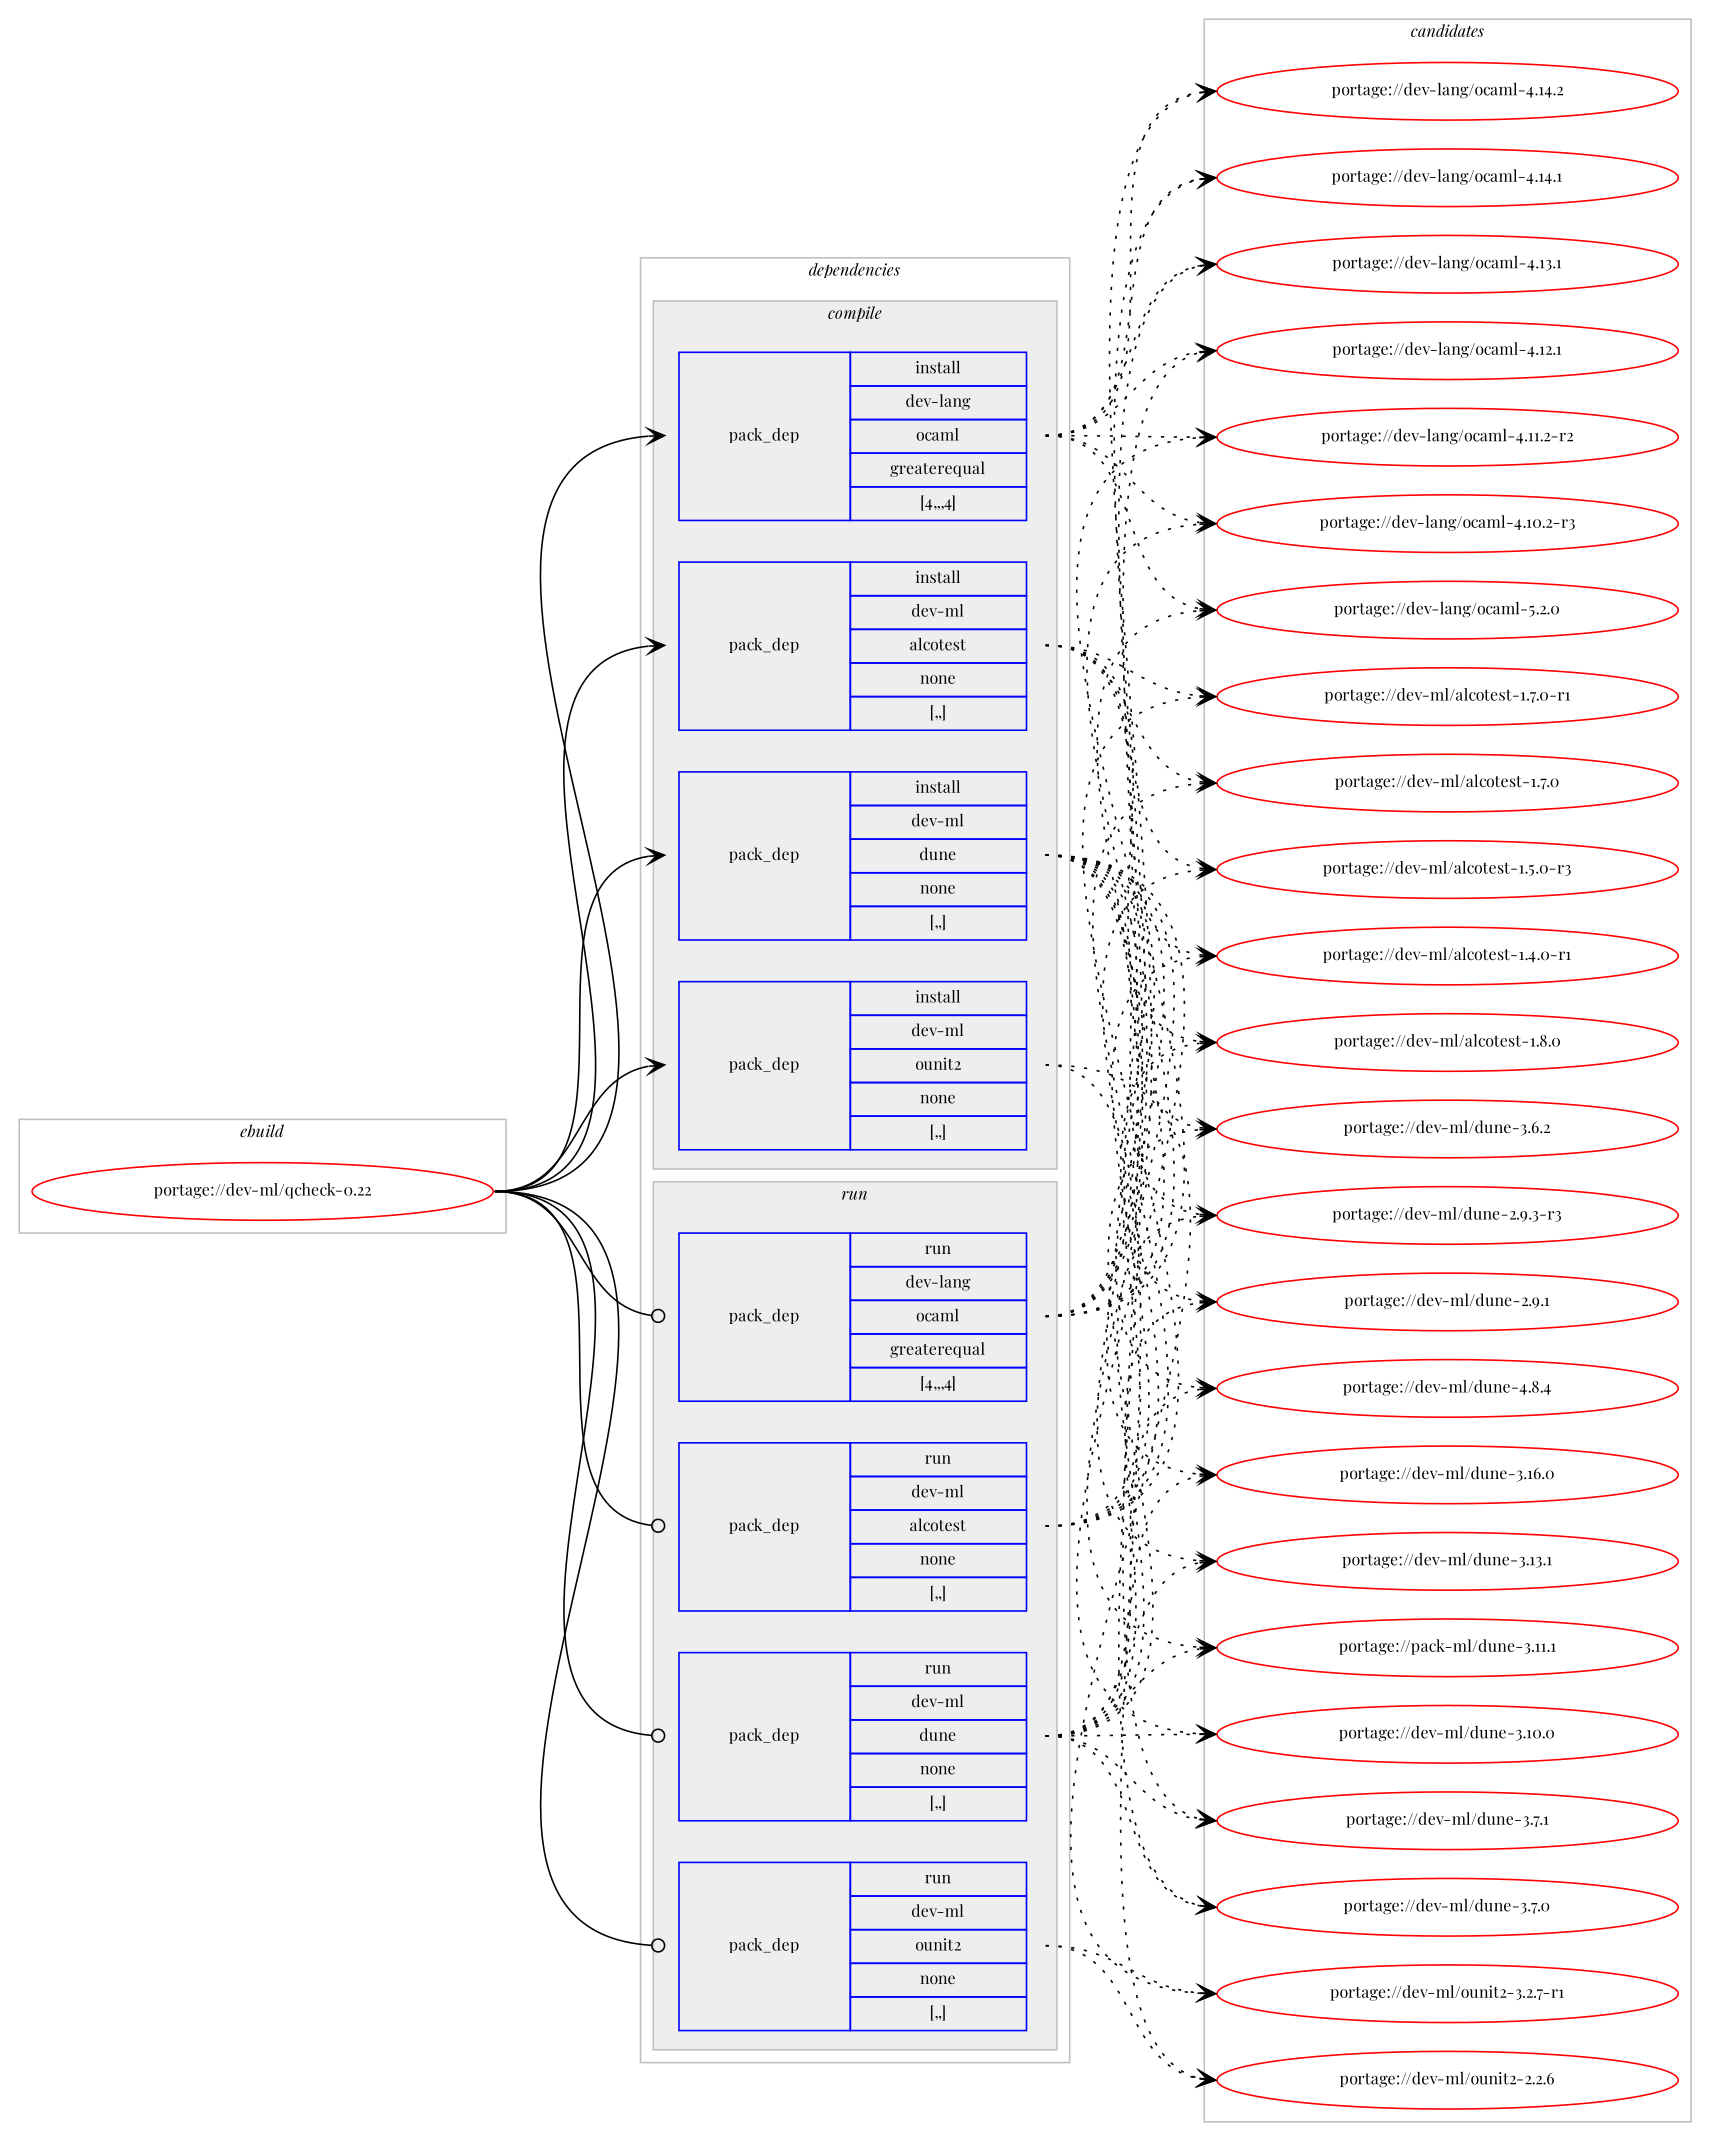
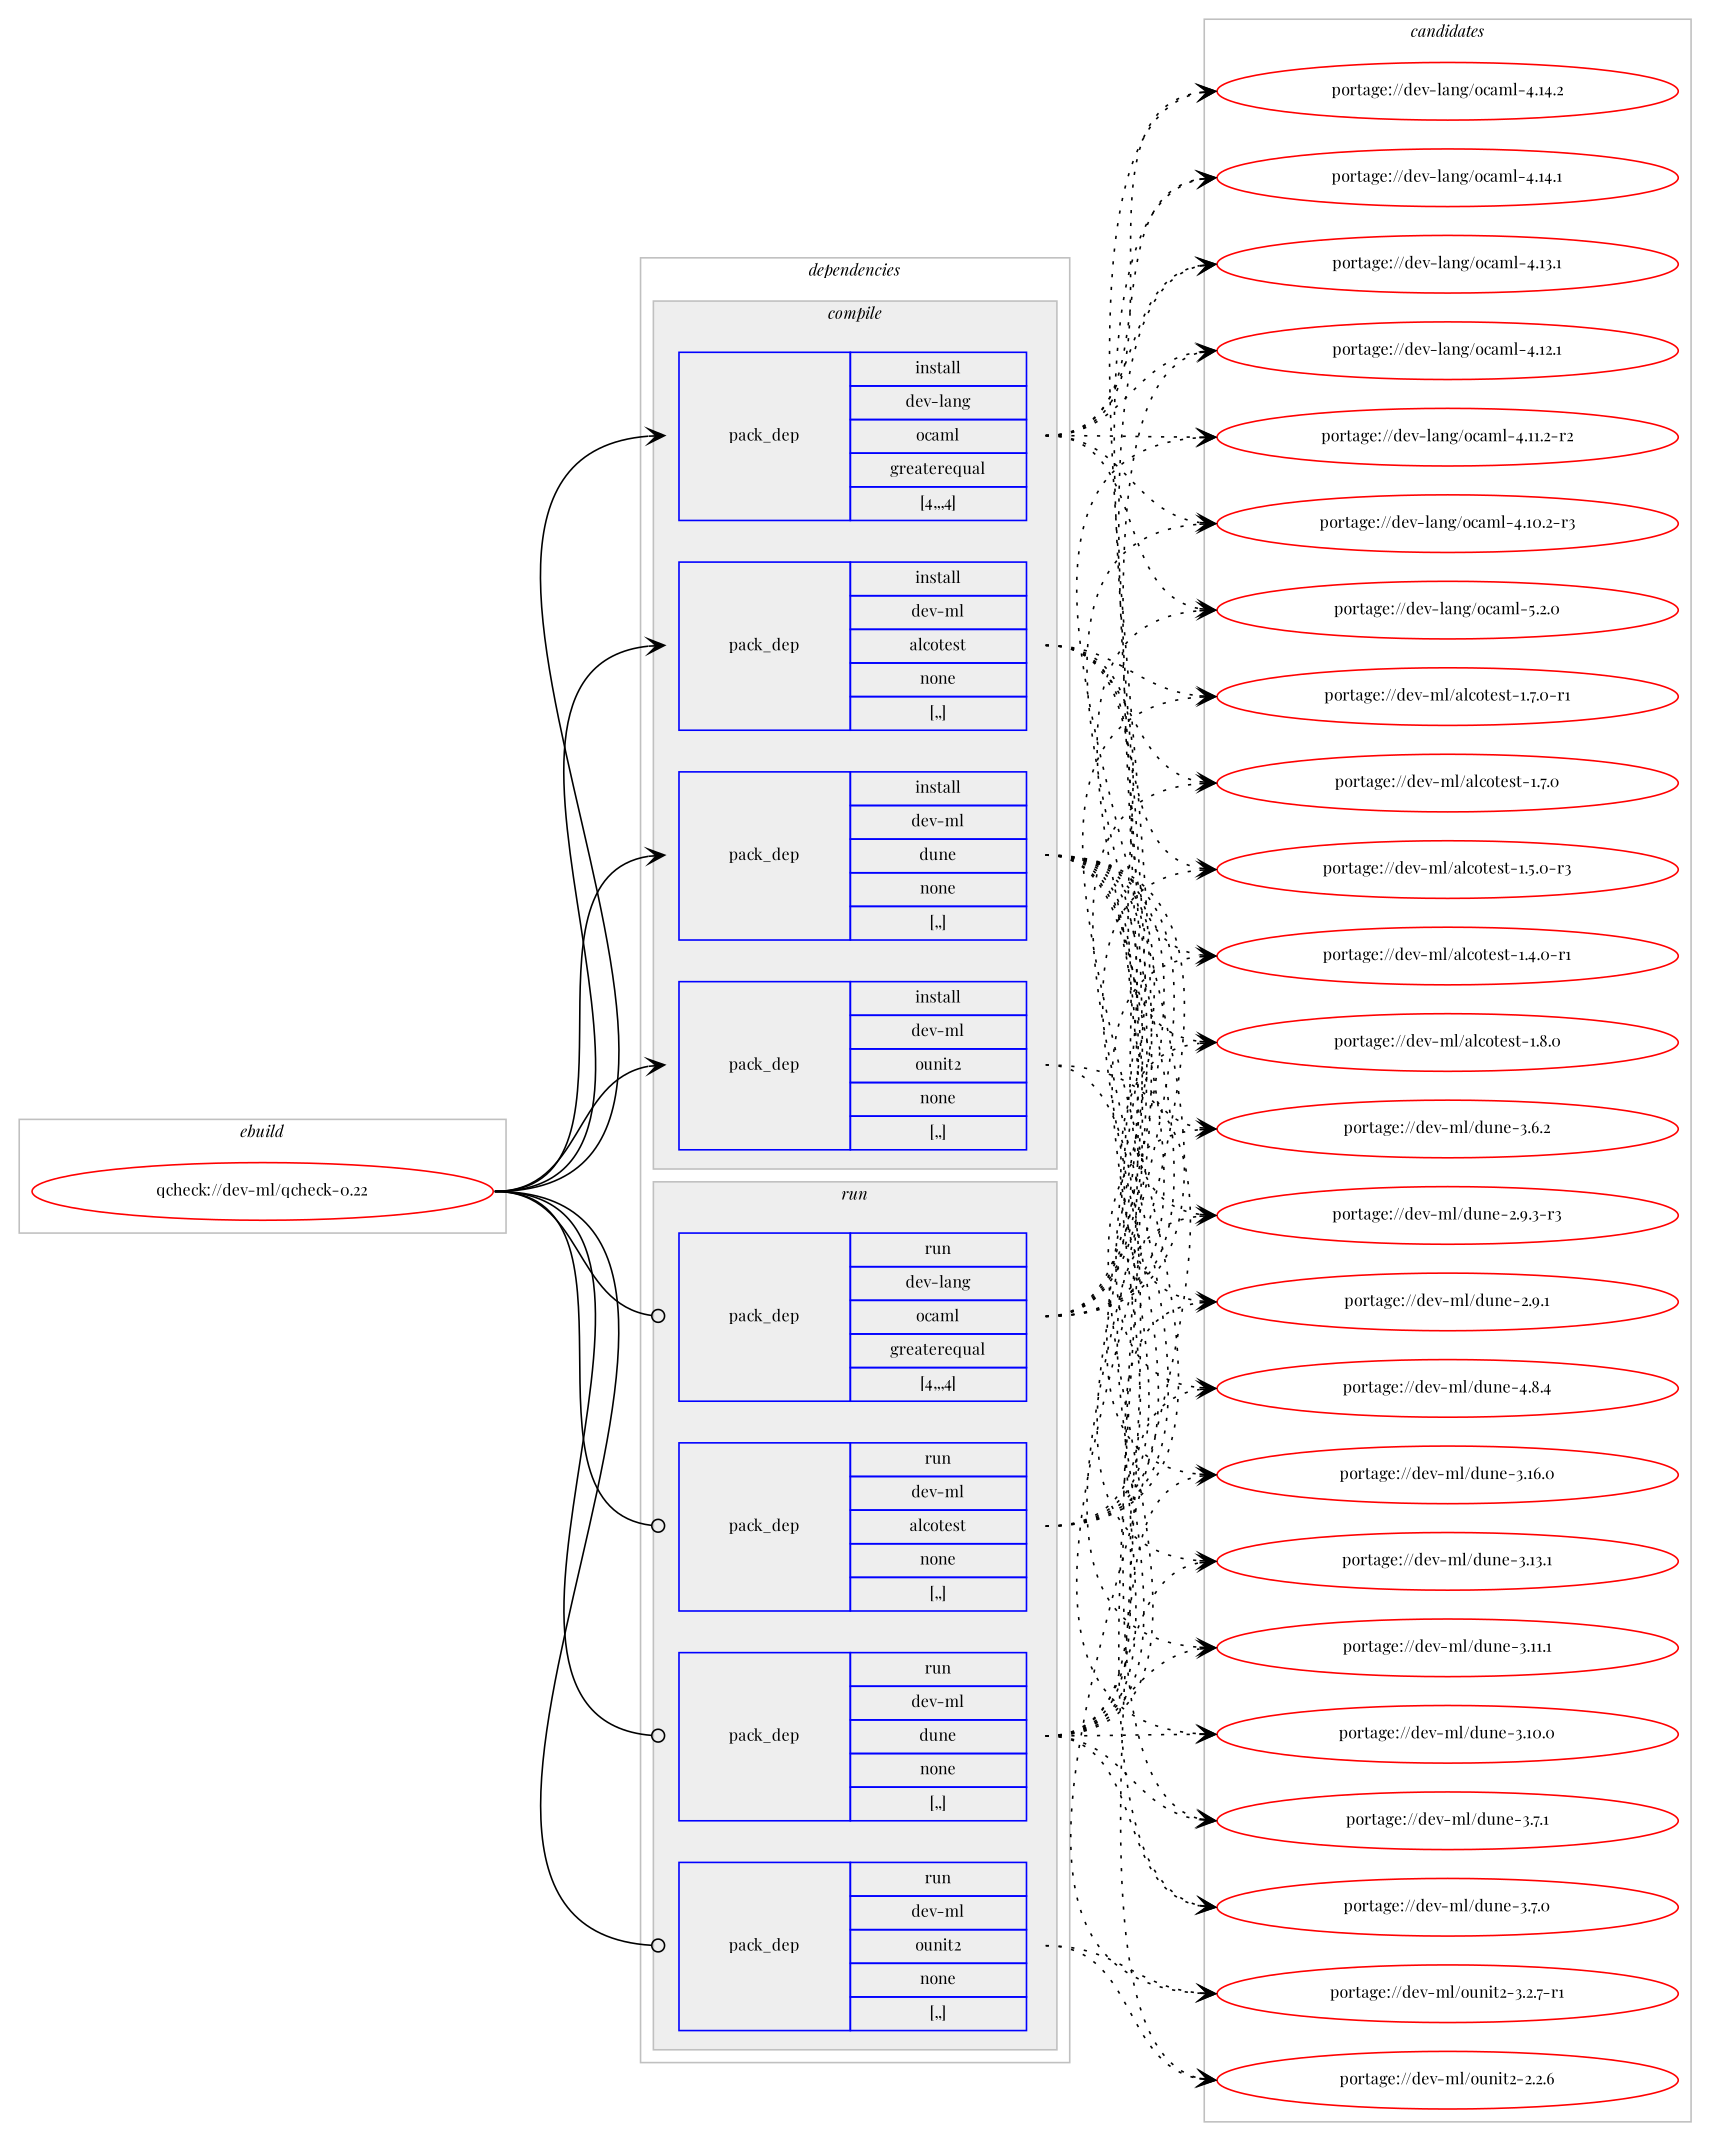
(263, 1191) -> (263, 1191)
(1448, 1648) -> (1448, 1648)
